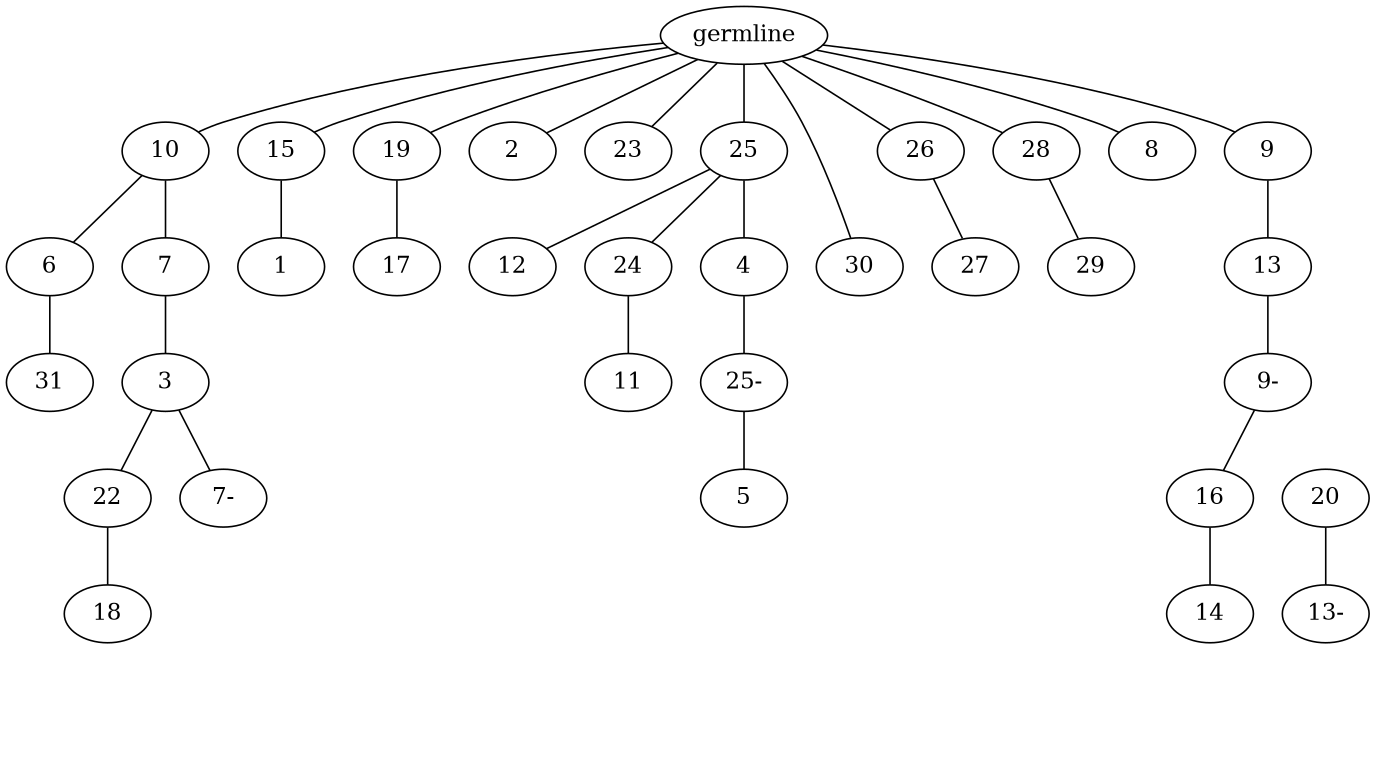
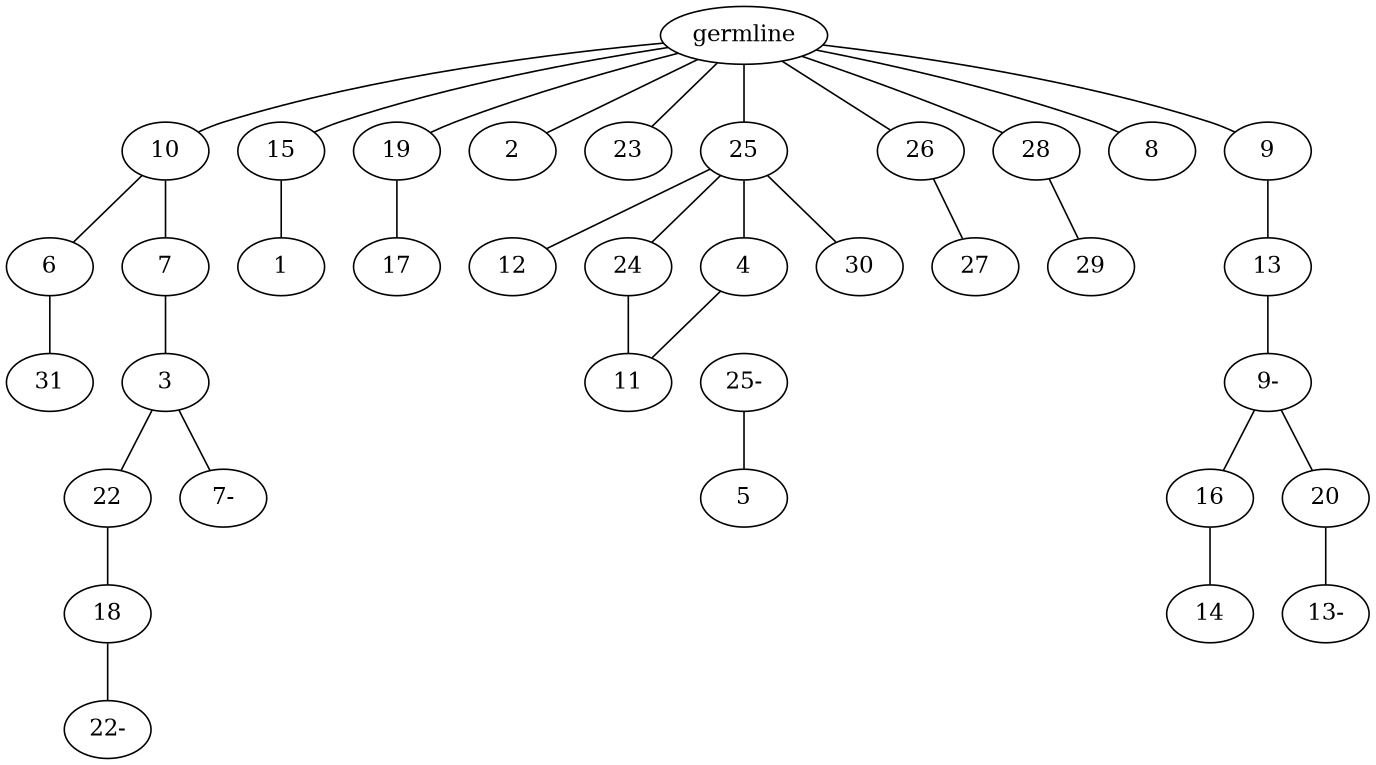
(814, 147) -> (802, 209)
(744, 325) -> (686, 324)
none -> (1297, 440)
none -> (108, 730)
